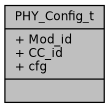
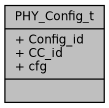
(44, 40) -> (50, 40)
